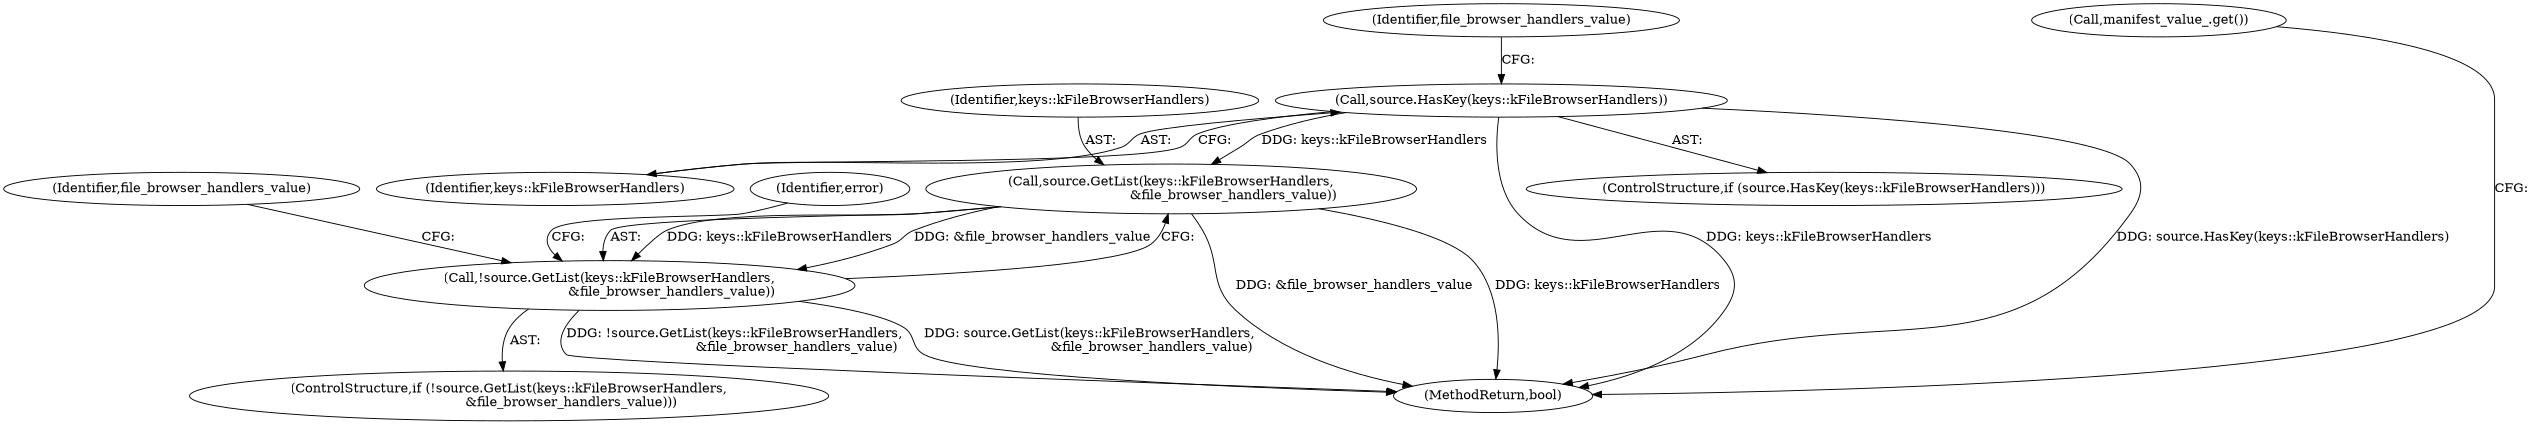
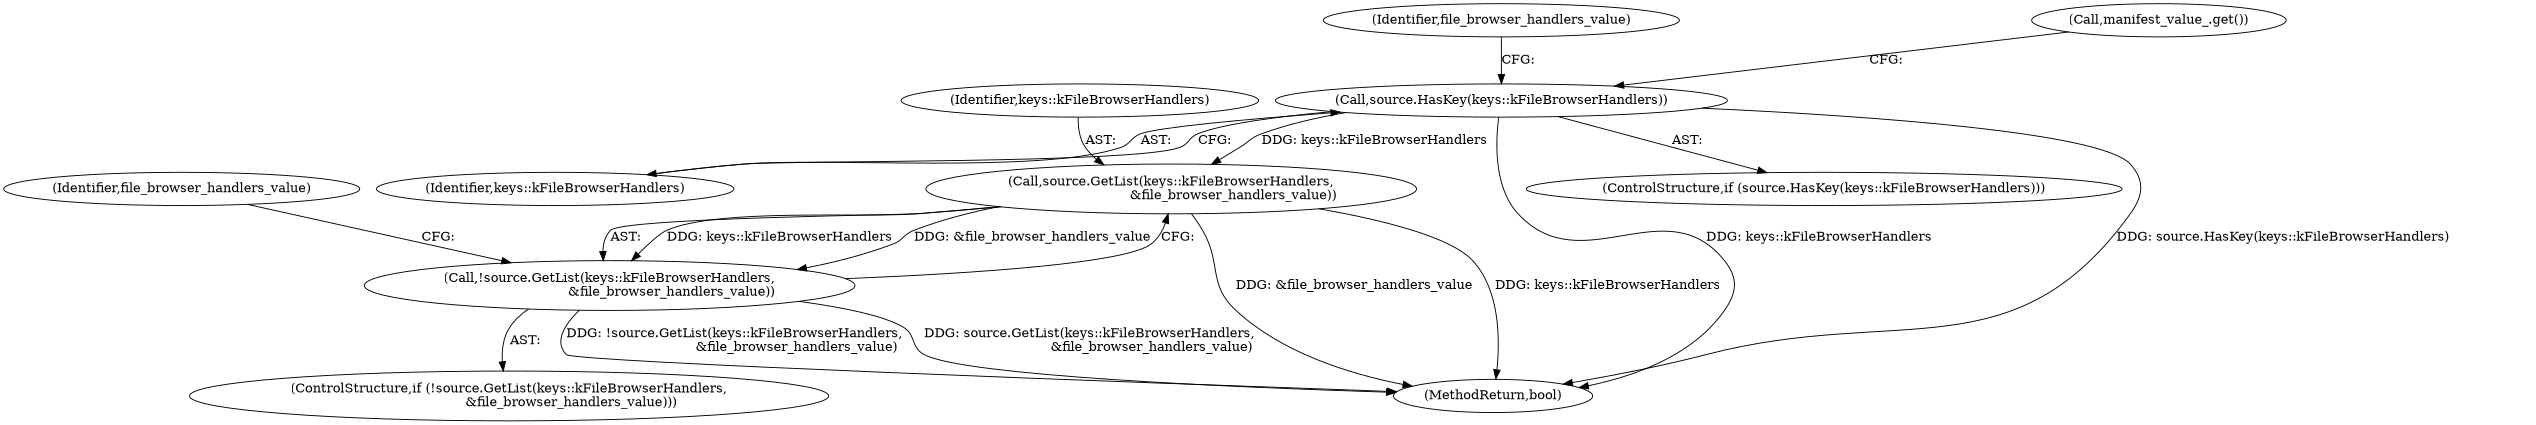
(830, 189) -> none
(2271, 360) -> (1846, 59)
